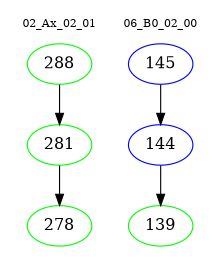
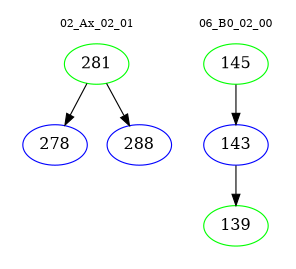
(60, 64) -> (139, 145)
(161, 64) -> (236, 64)
(60, 99) -> (115, 99)
(161, 145) -> (236, 145)
(60, 226) -> (55, 145)
